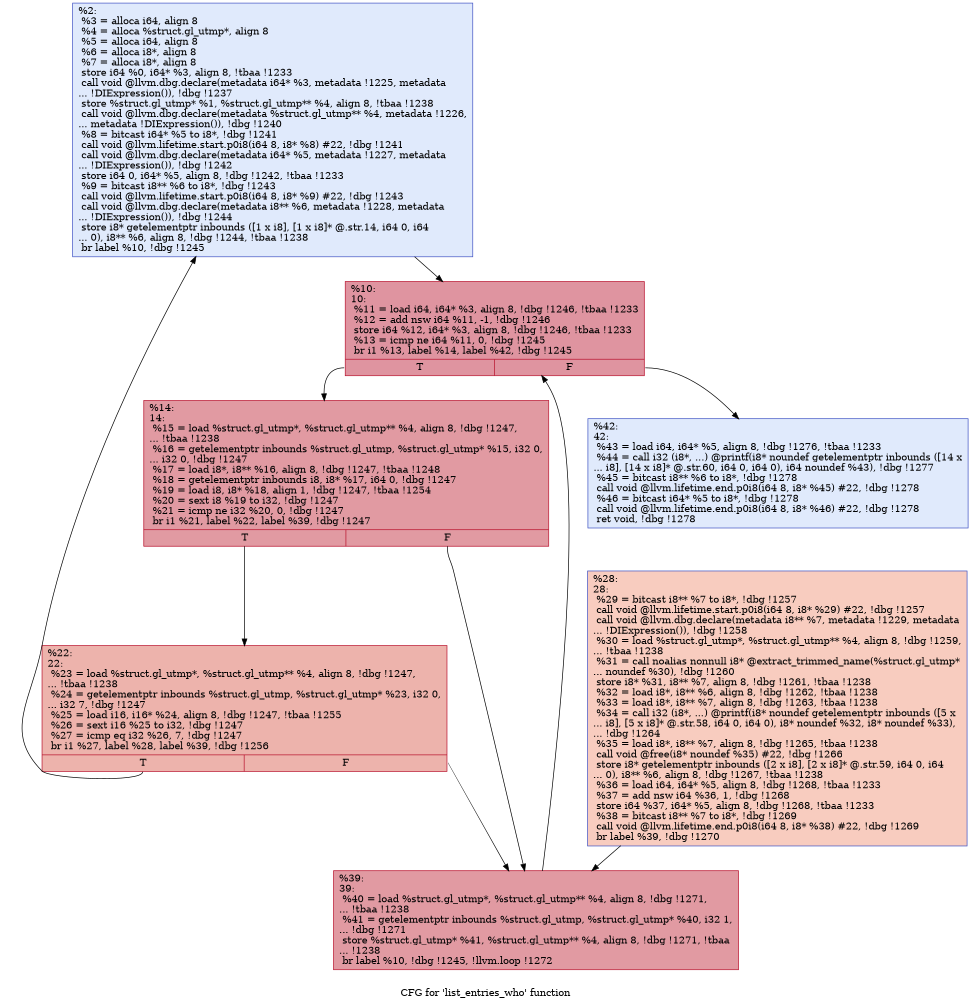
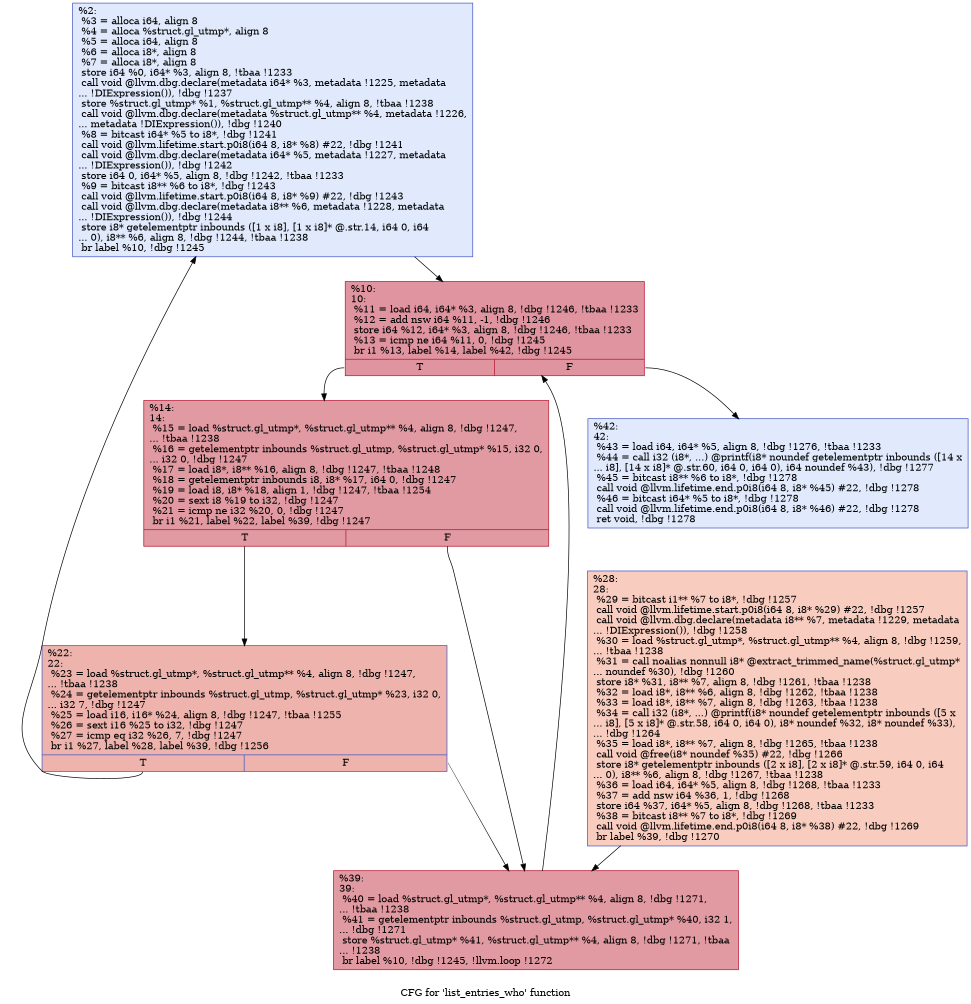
(695, 600) -> (695, 600)
(245, 708) -> (245, 708)
